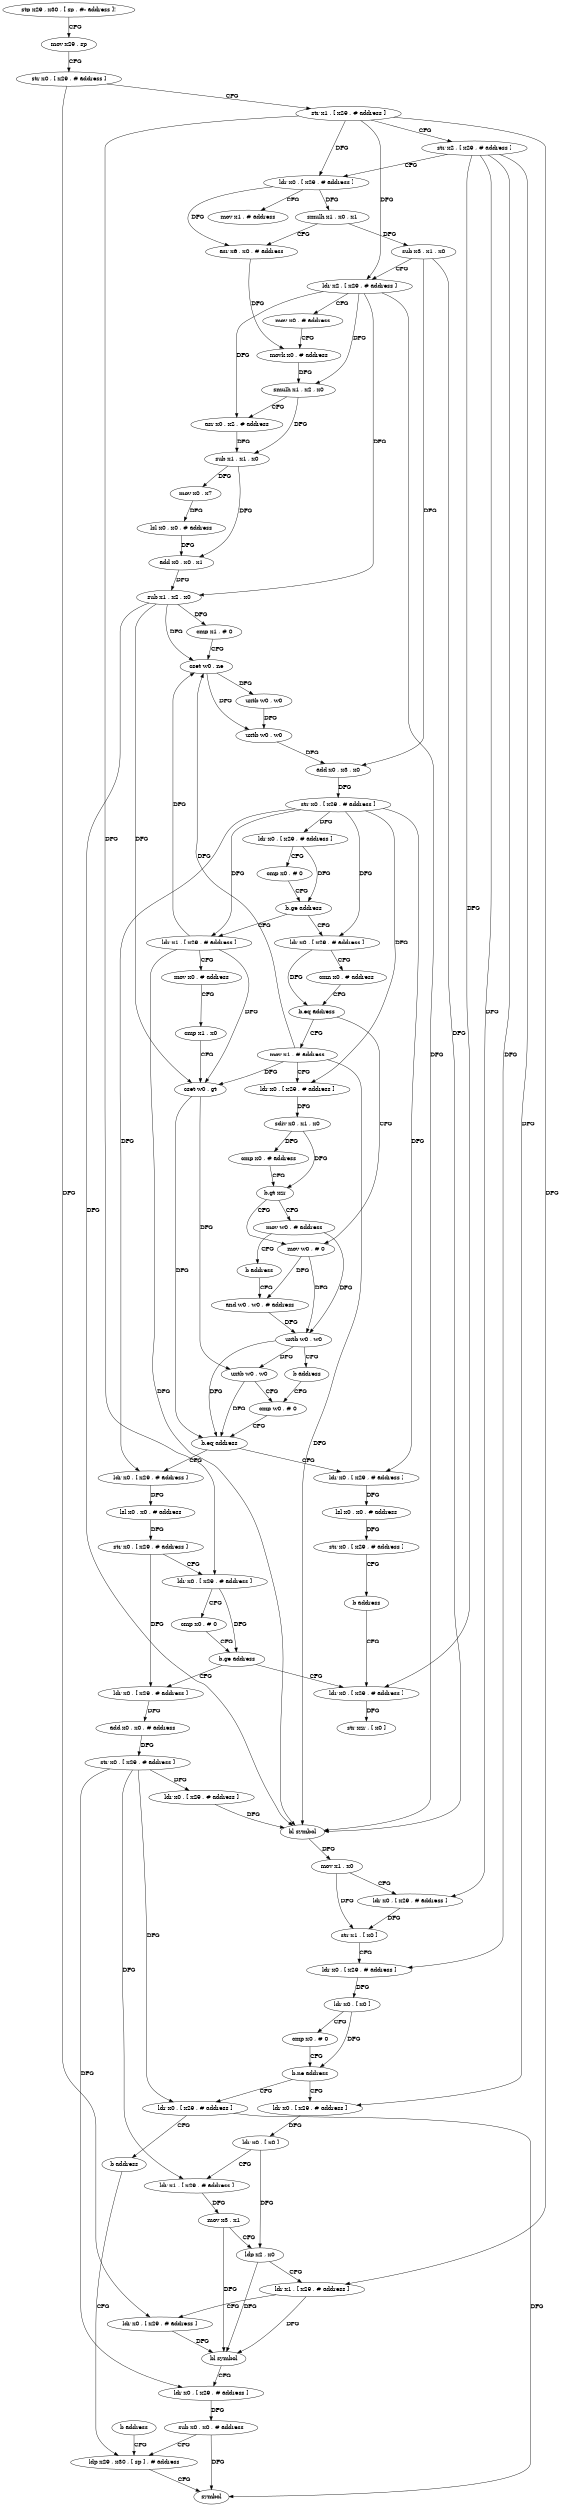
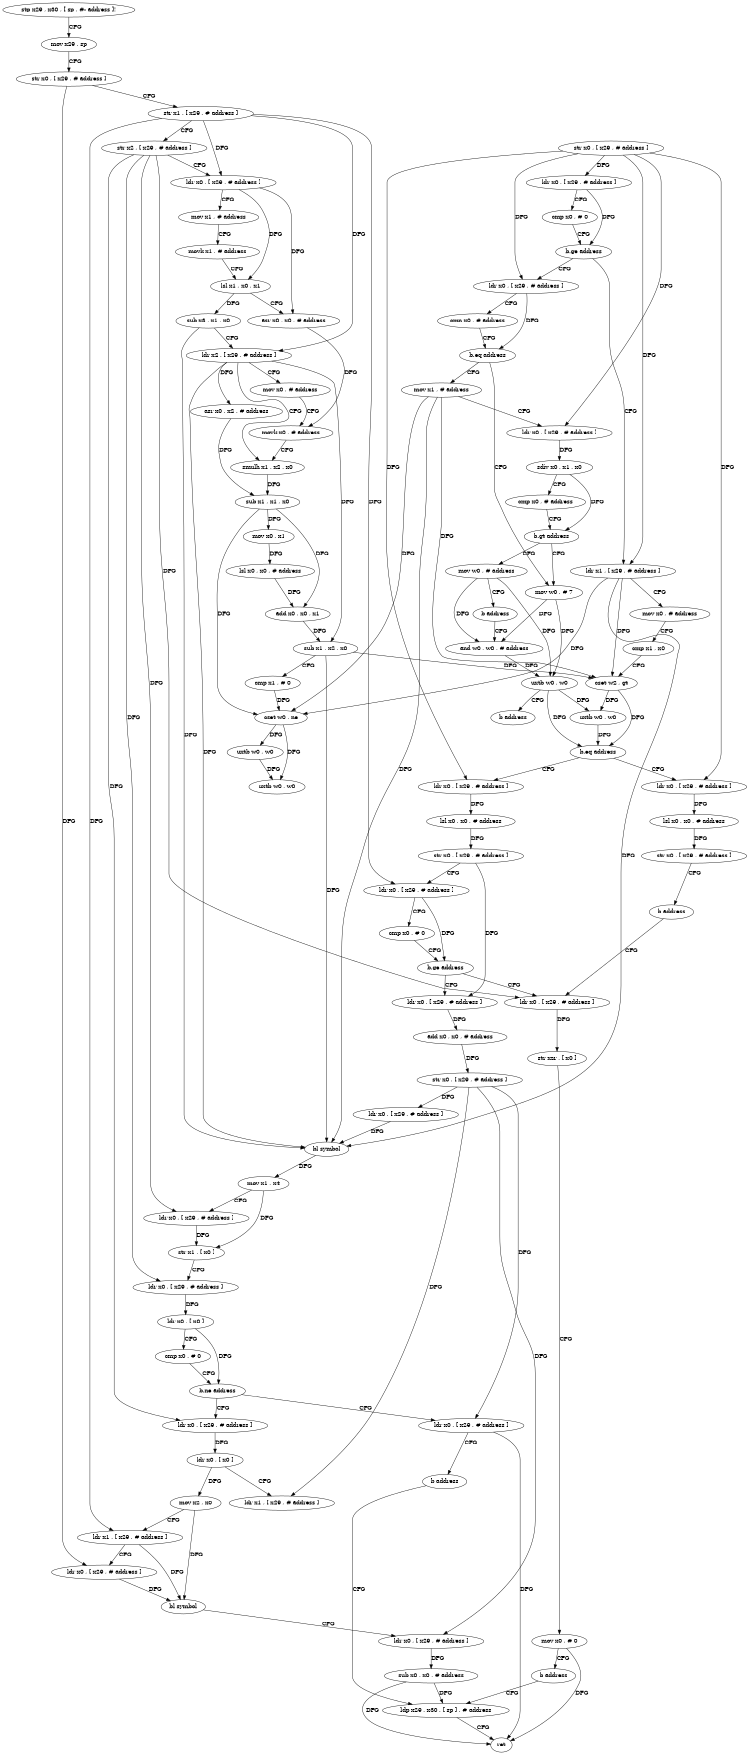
(332, 217) -> (240, 286)
none -> (217, 252)
(252, 252) -> (294, 321)
(359, 338) -> (295, 412)
(305, 373) -> (287, 450)
(270, 406) -> none
(196, 494) -> (269, 537)
none -> (454, 609)
(201, 615) -> (308, 666)
(168, 636) -> (217, 615)
(217, 649) -> (284, 701)
(338, 770) -> none
(200, 1090) -> (611, 683)
(292, 1141) -> (559, 485)
(275, 1193) -> (552, 537)
(306, 1249) -> (554, 593)
(278, 1409) -> none
none -> (559, 1641)
(337, 1867) -> (264, 1184)
(224, 2220) -> none
(260, 2255) -> (196, 1503)
(184, 2445) -> (446, 1693)
(211, 2497) -> (501, 1745)
